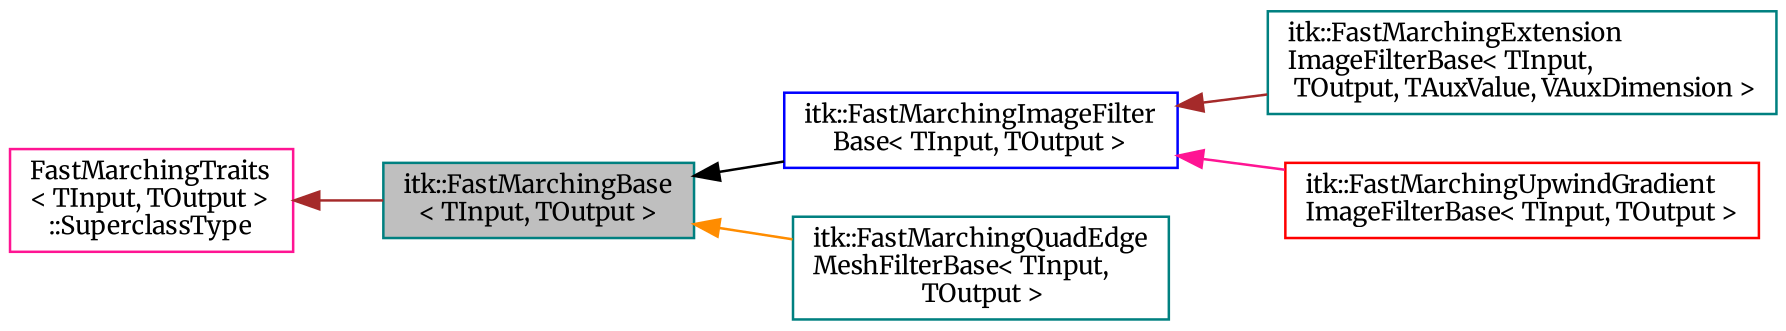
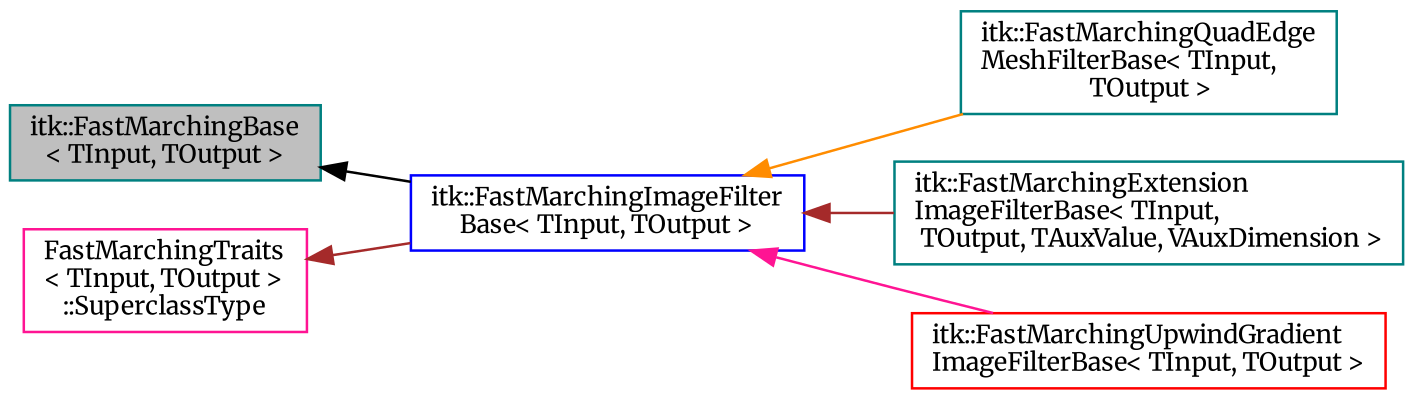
(351, 200) -> (371, 249)
(756, 234) -> (866, 141)
